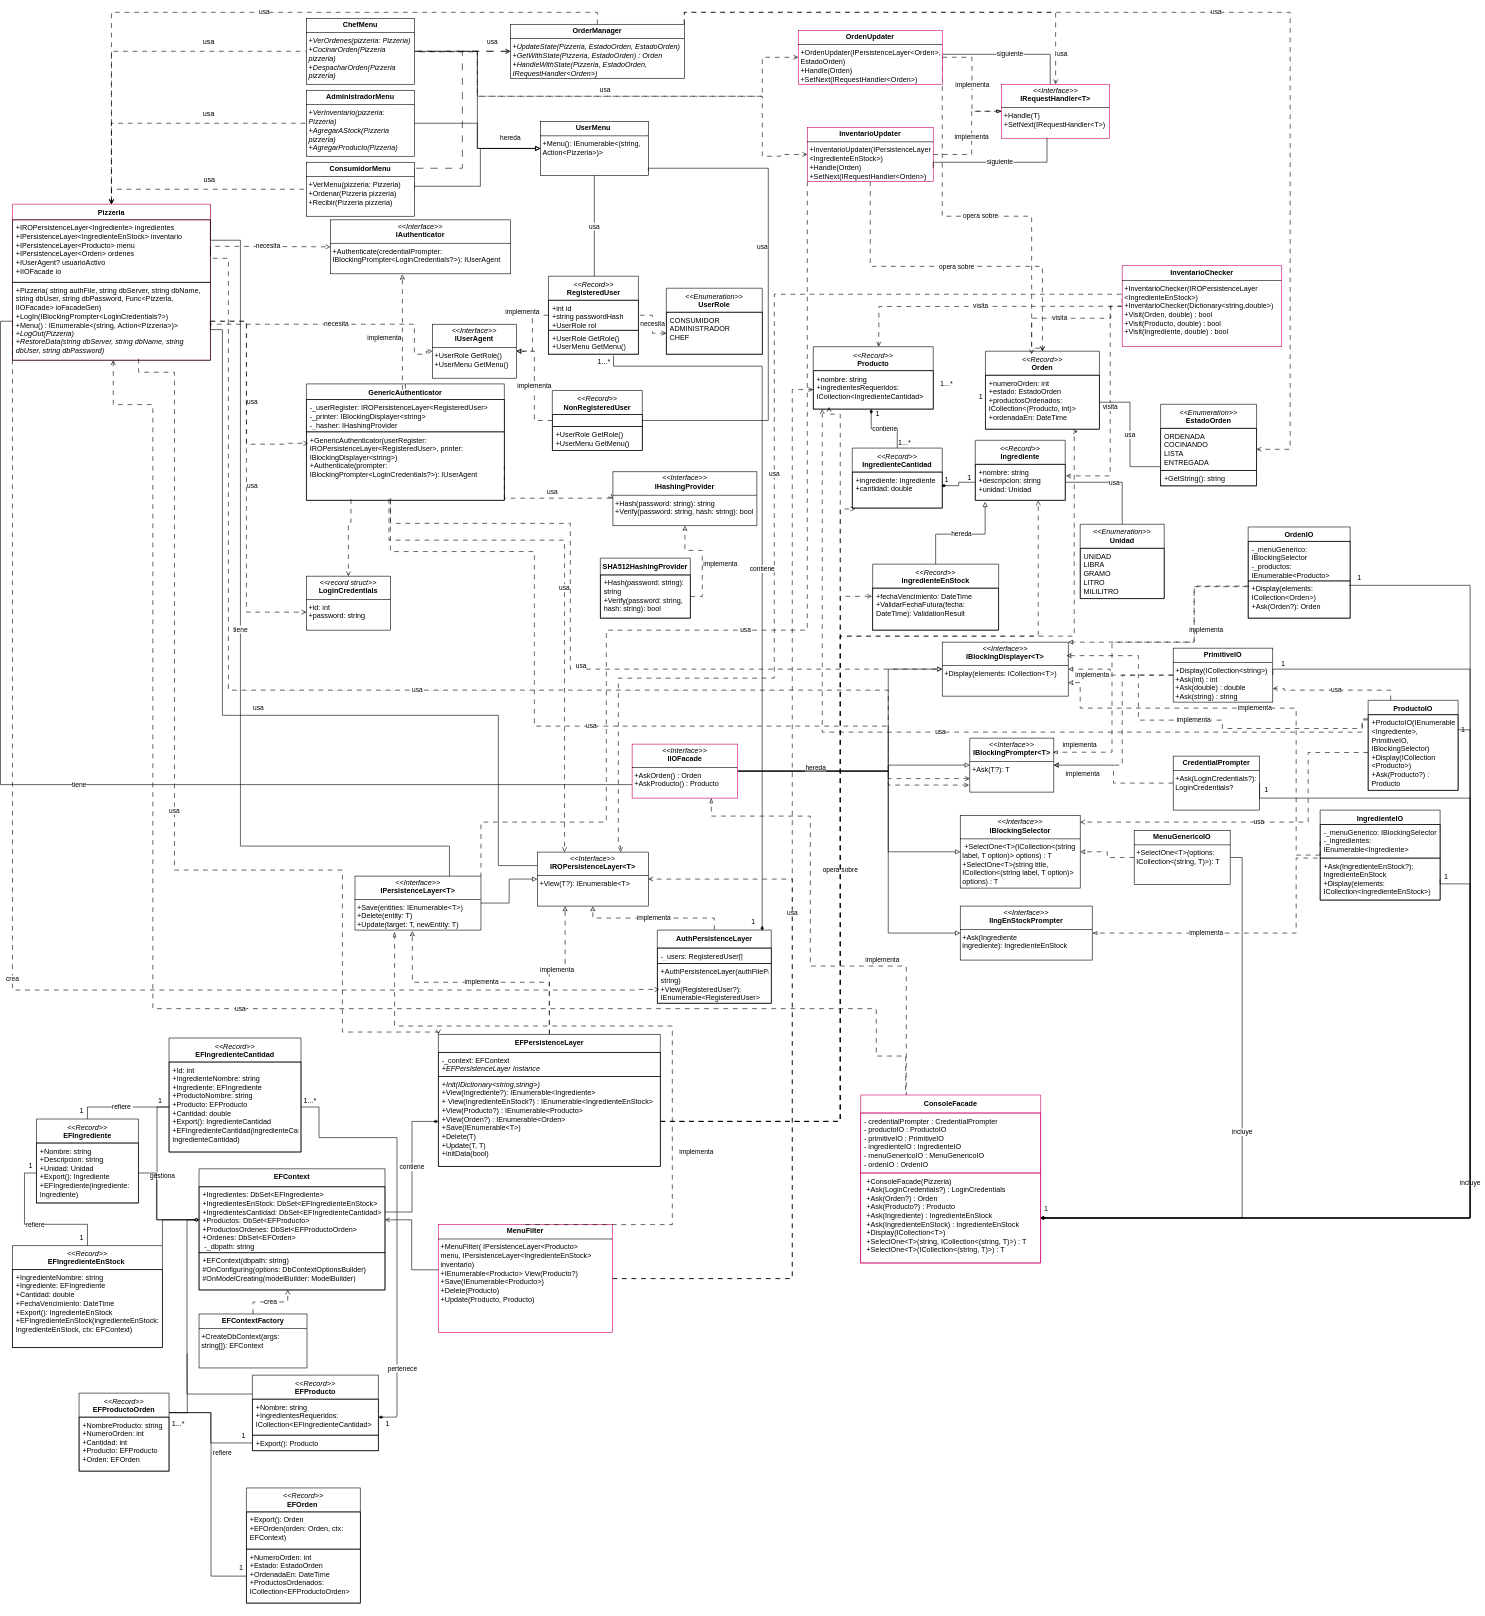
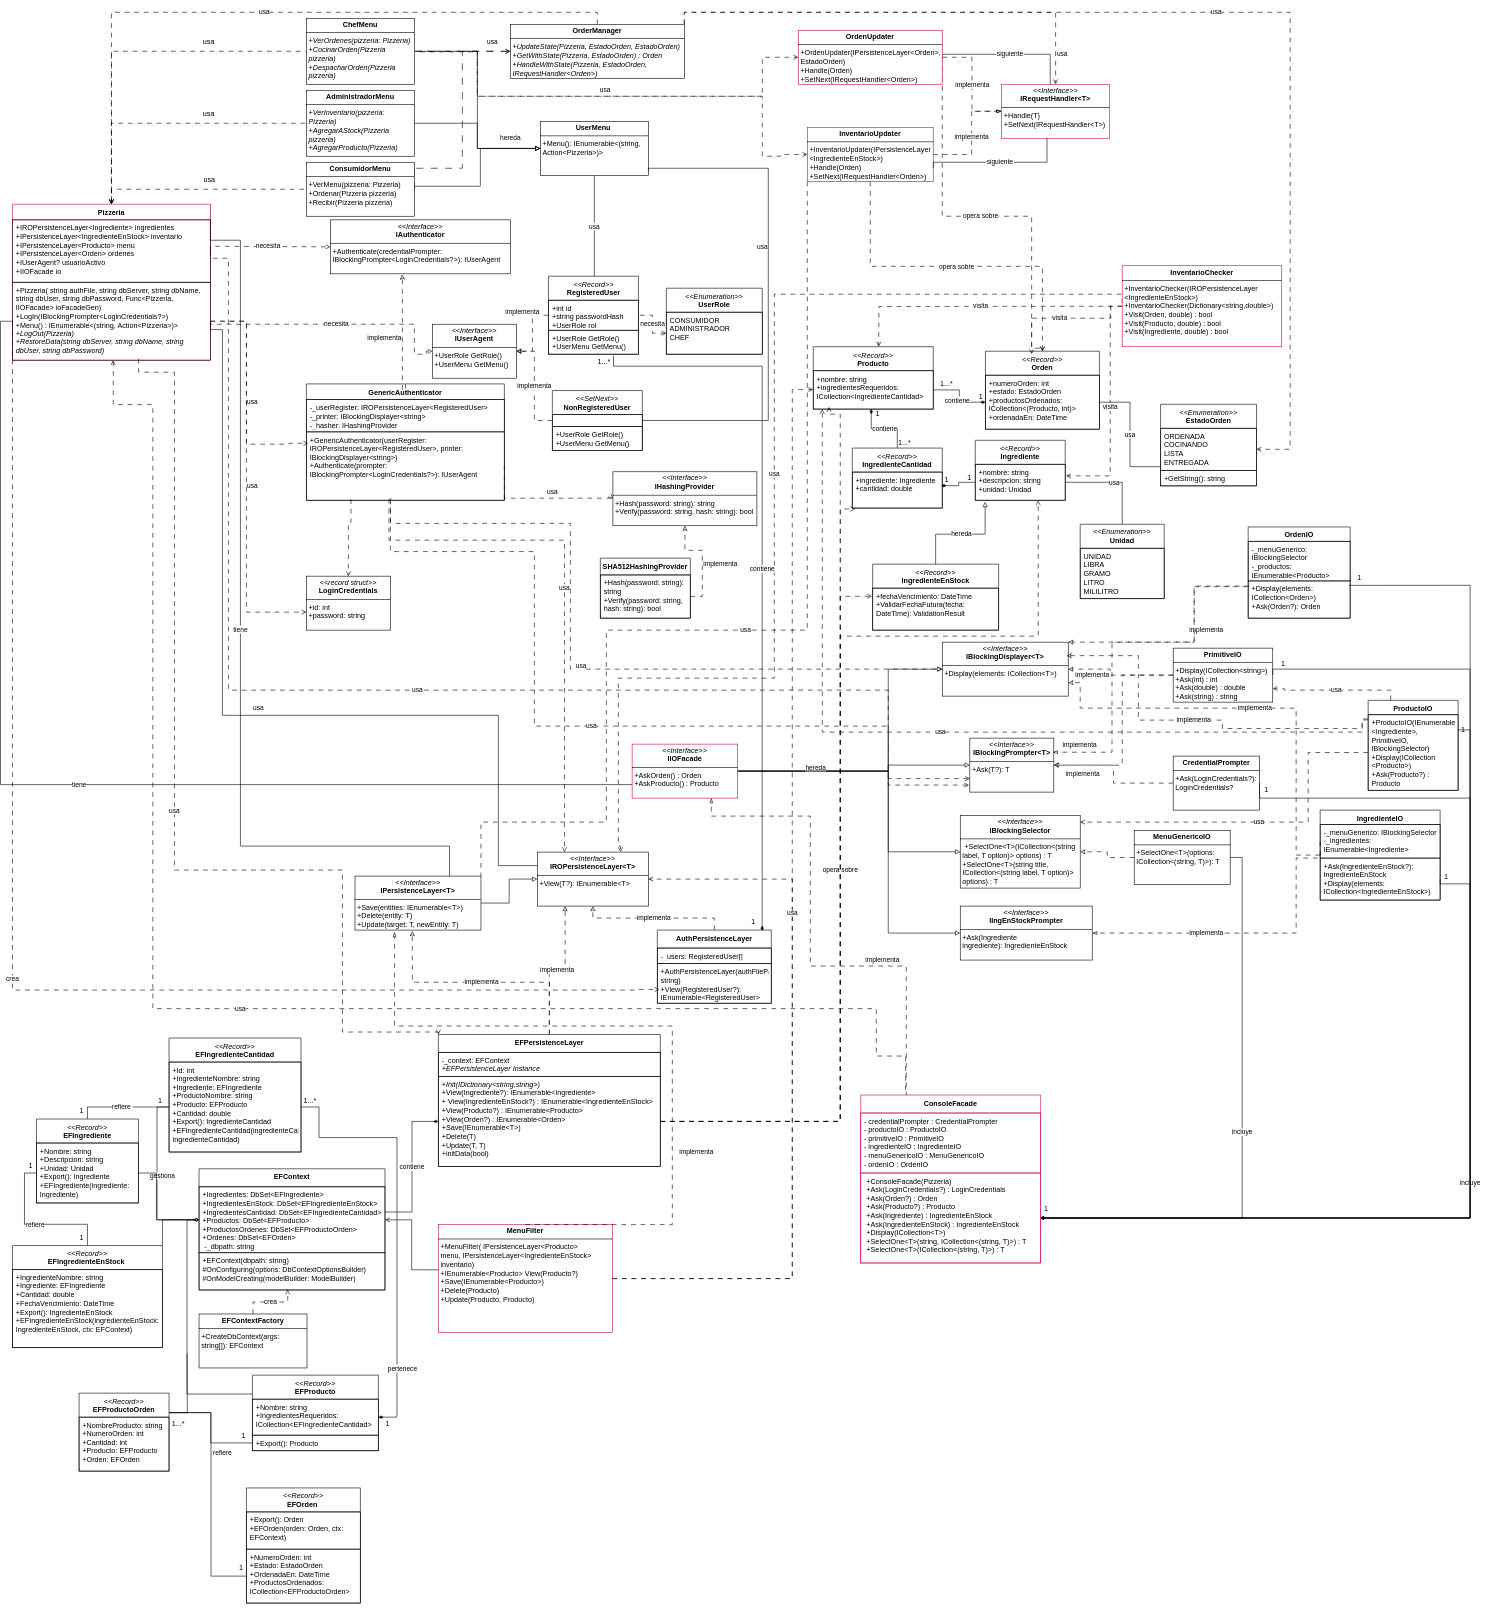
none -> (959, 400)
(597, 404) -> (597, 404)
(1074, 550) -> none
